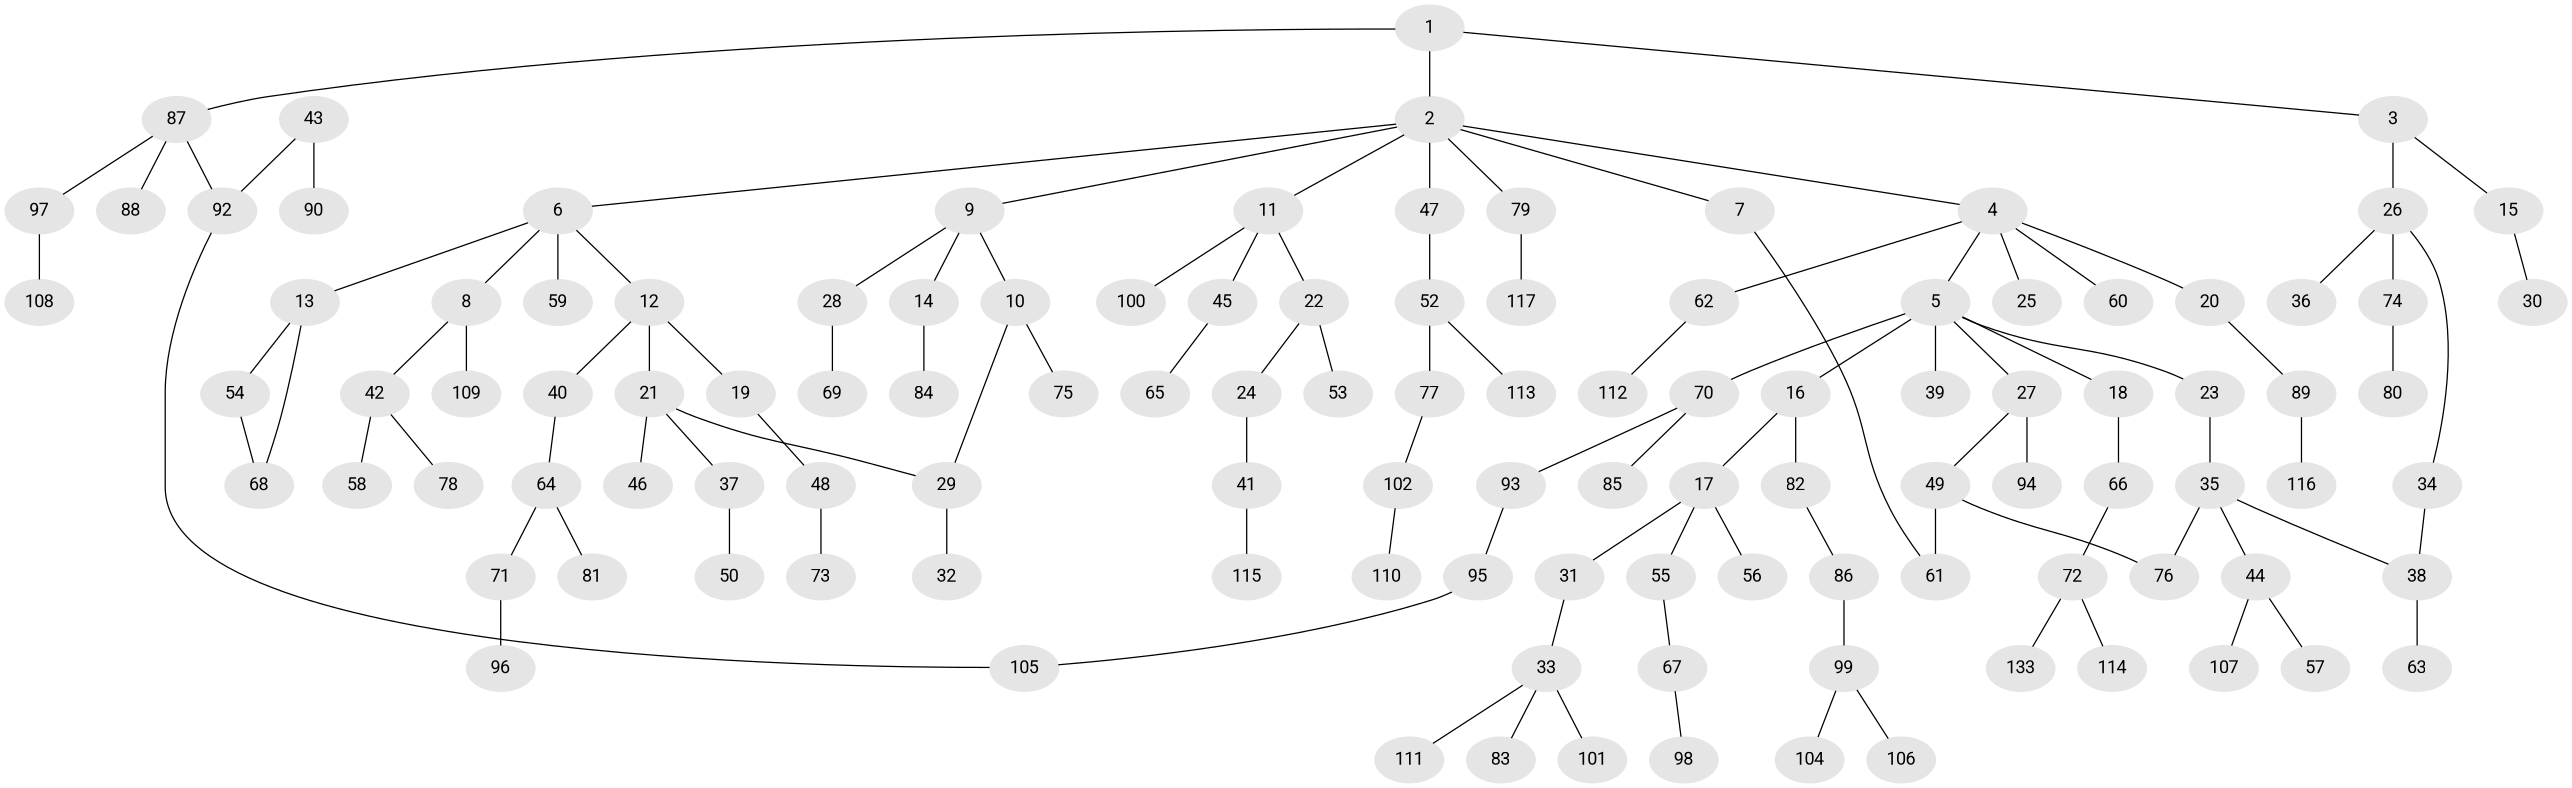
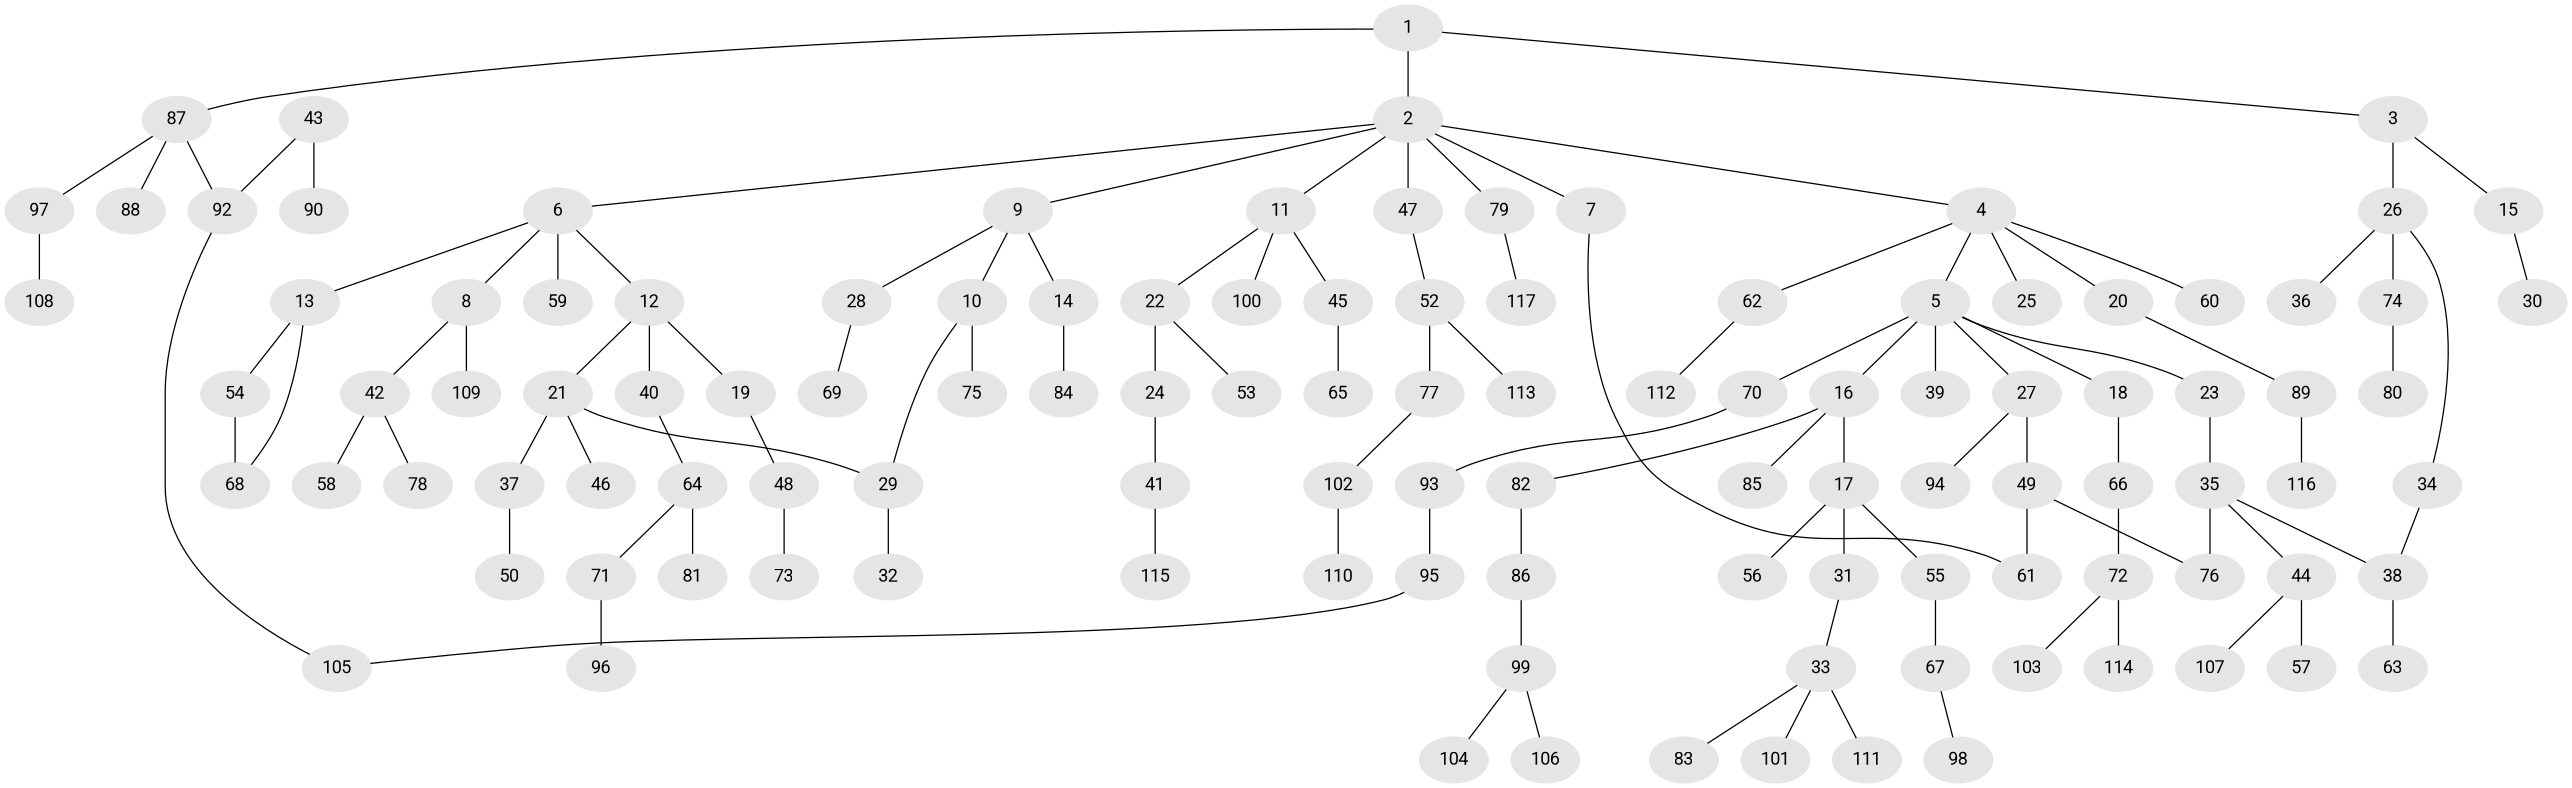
(1659, 440) -> (1798, 440)
(2021, 668) -> (2027, 668)
